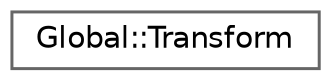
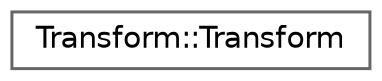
(166, 40) -> (191, 40)
